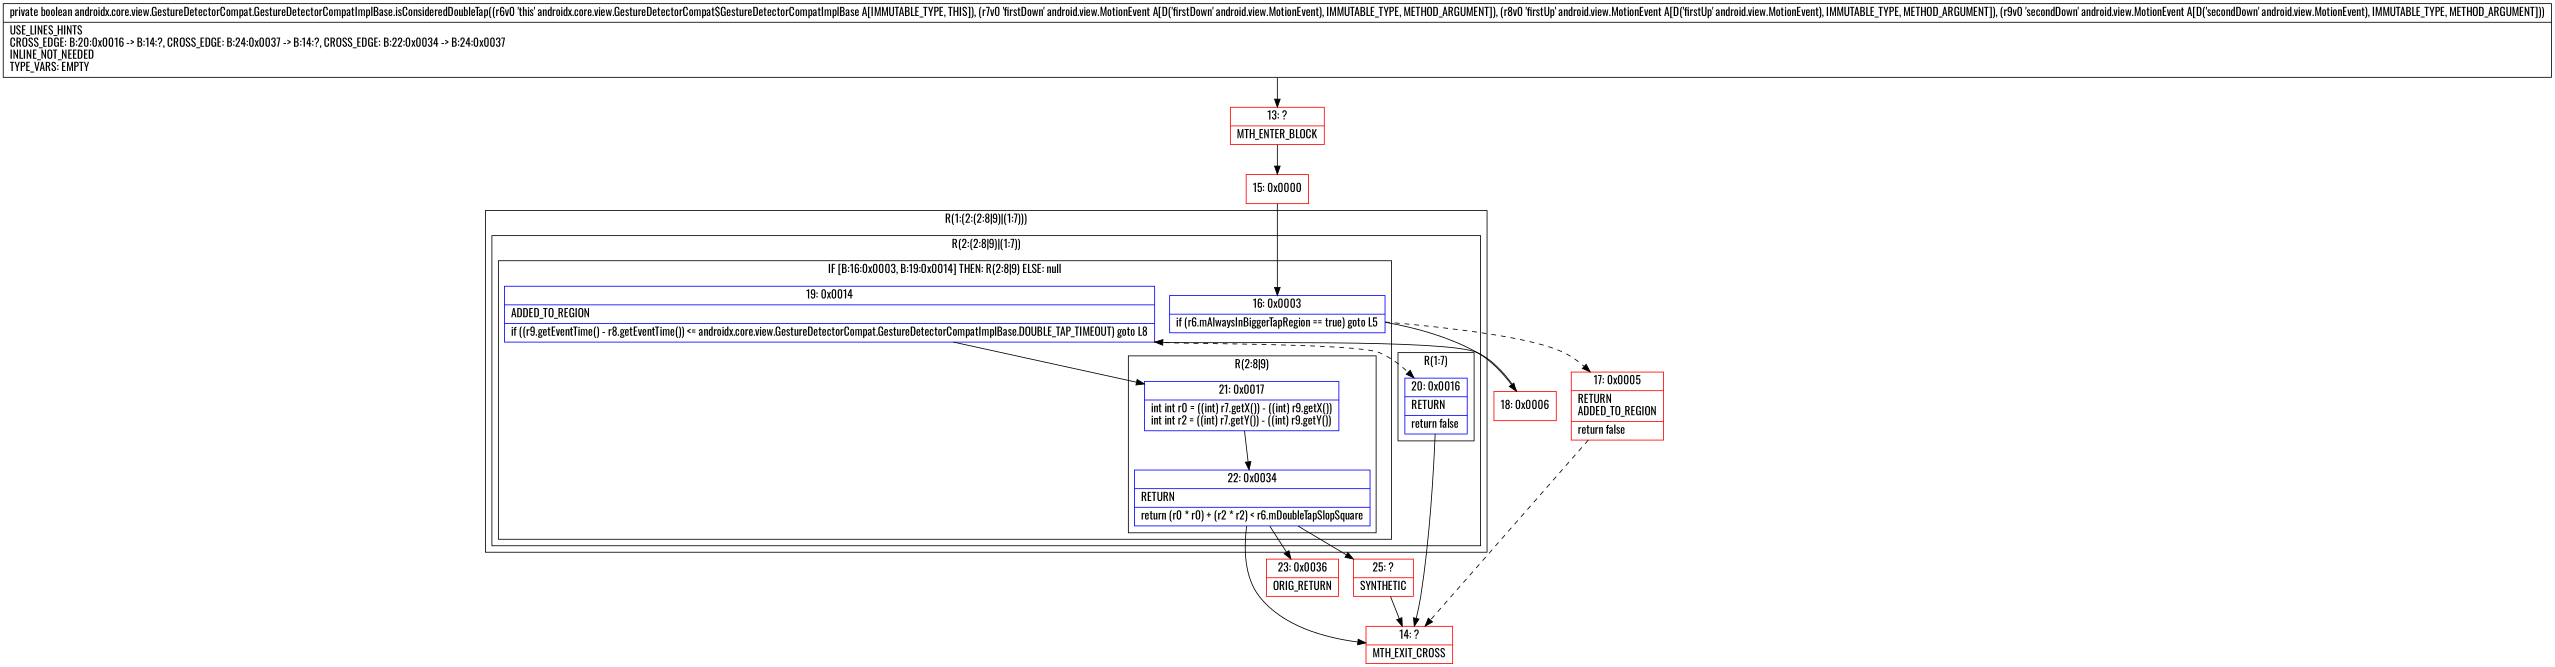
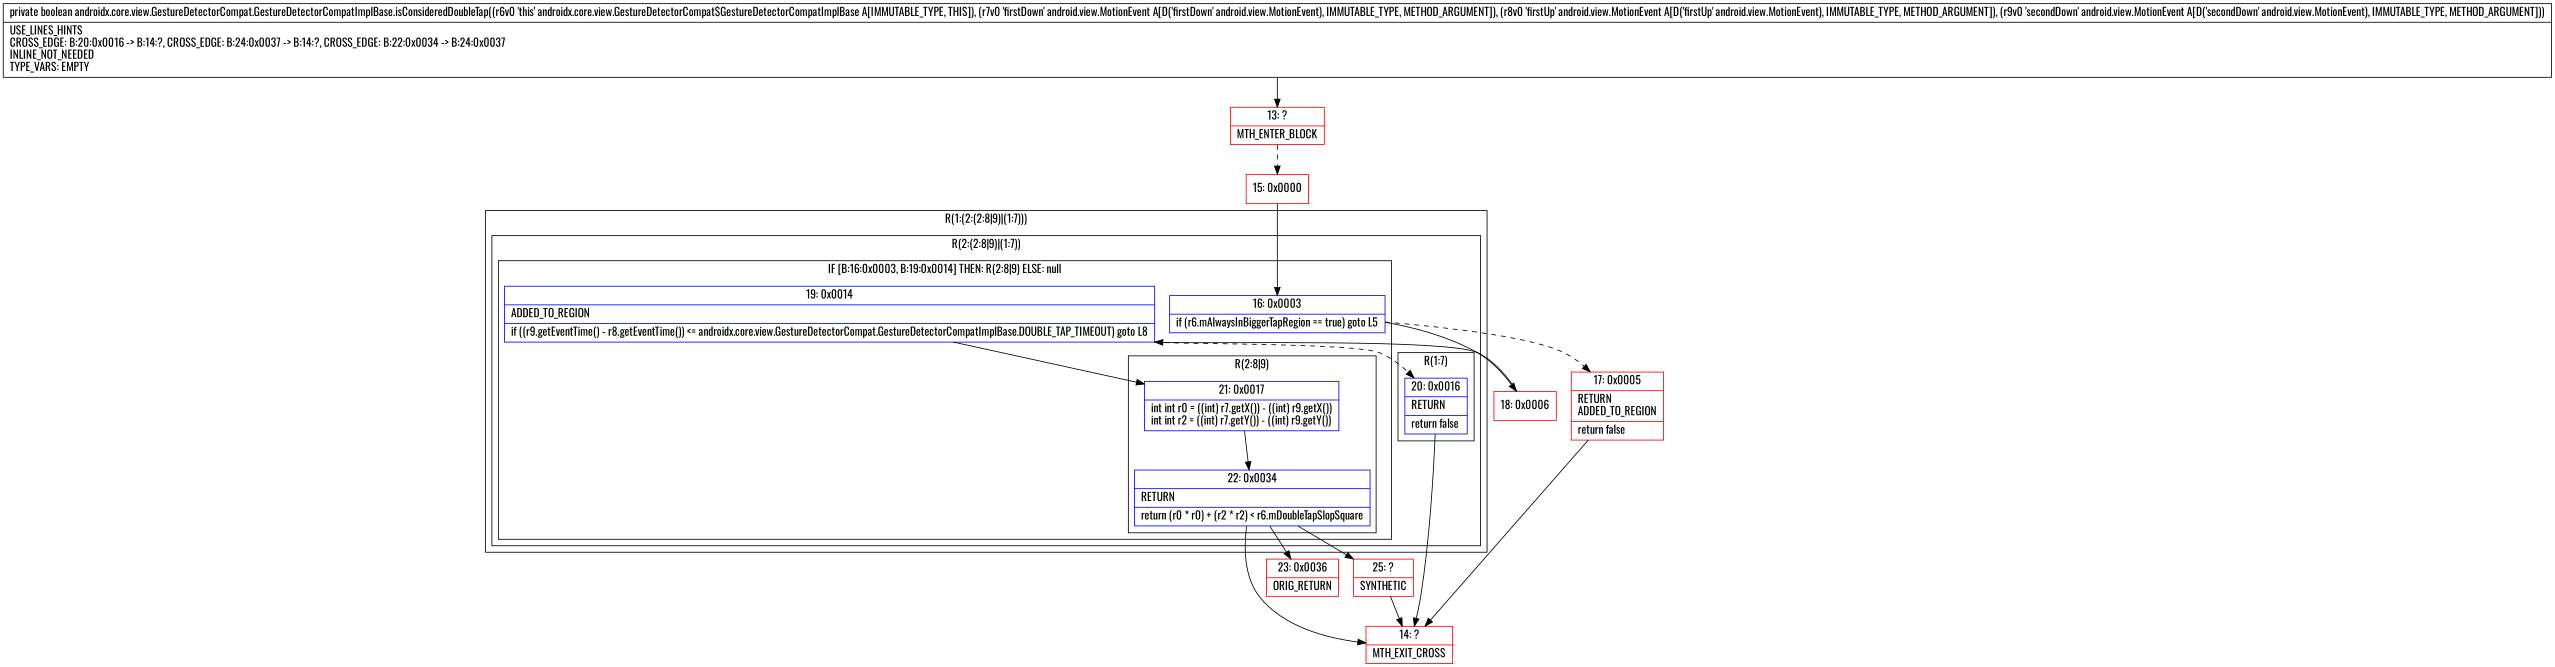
(1277, 155) -> (1277, 155)
(1509, 530) -> (1509, 530)
